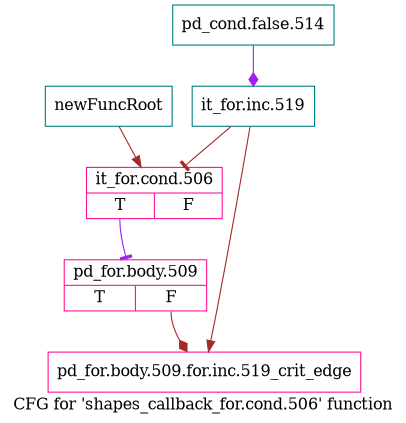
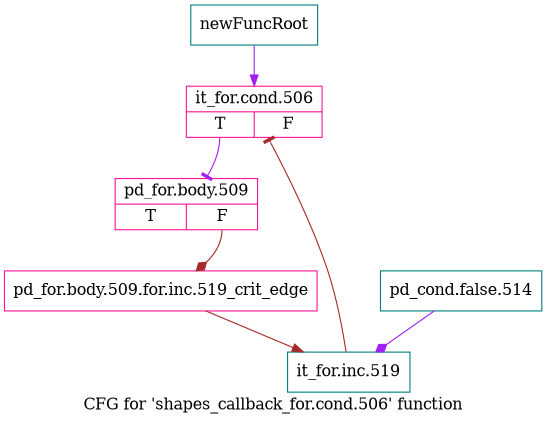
(127, 142) -> (254, 60)
(231, 234) -> (249, 329)
